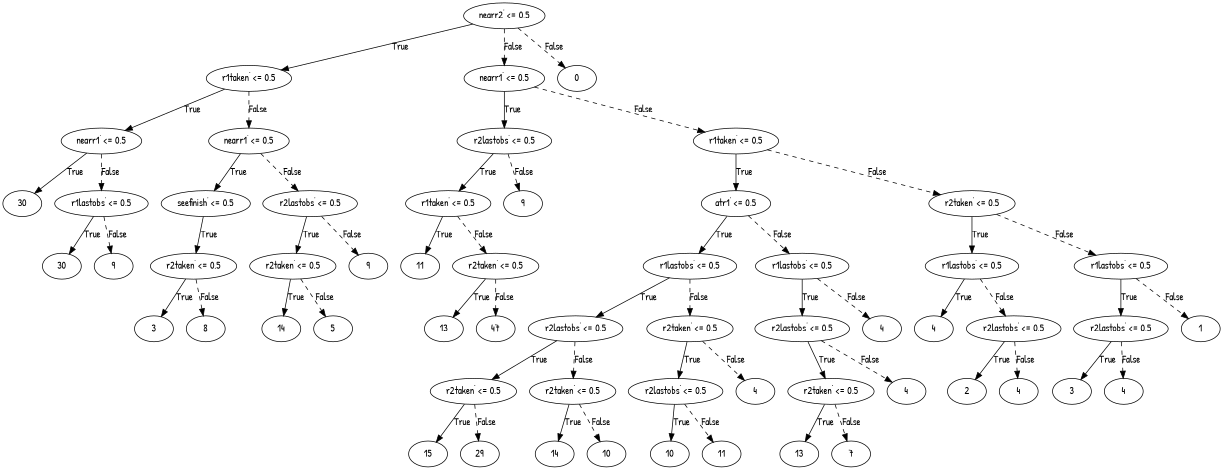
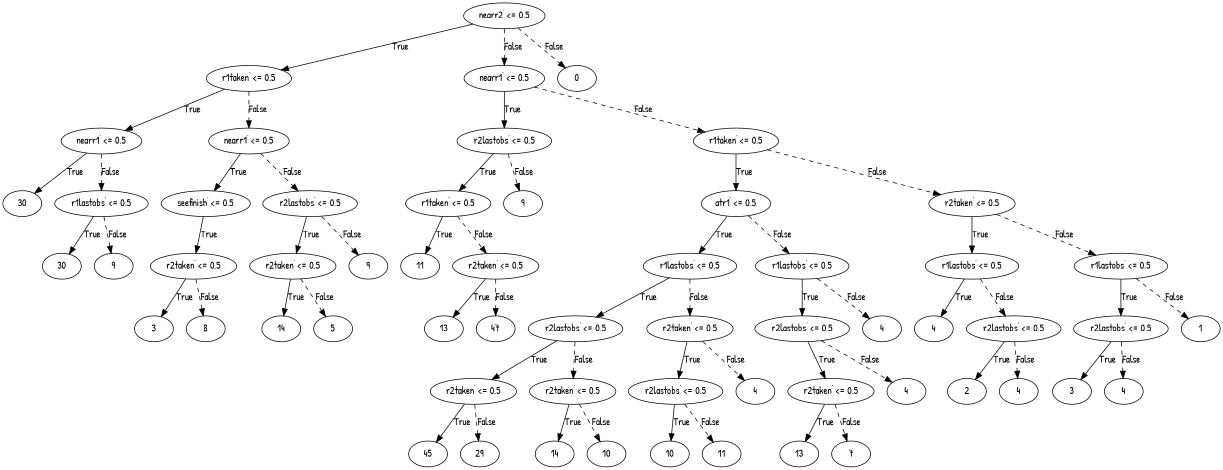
(428, 454) -> (428, 454)
